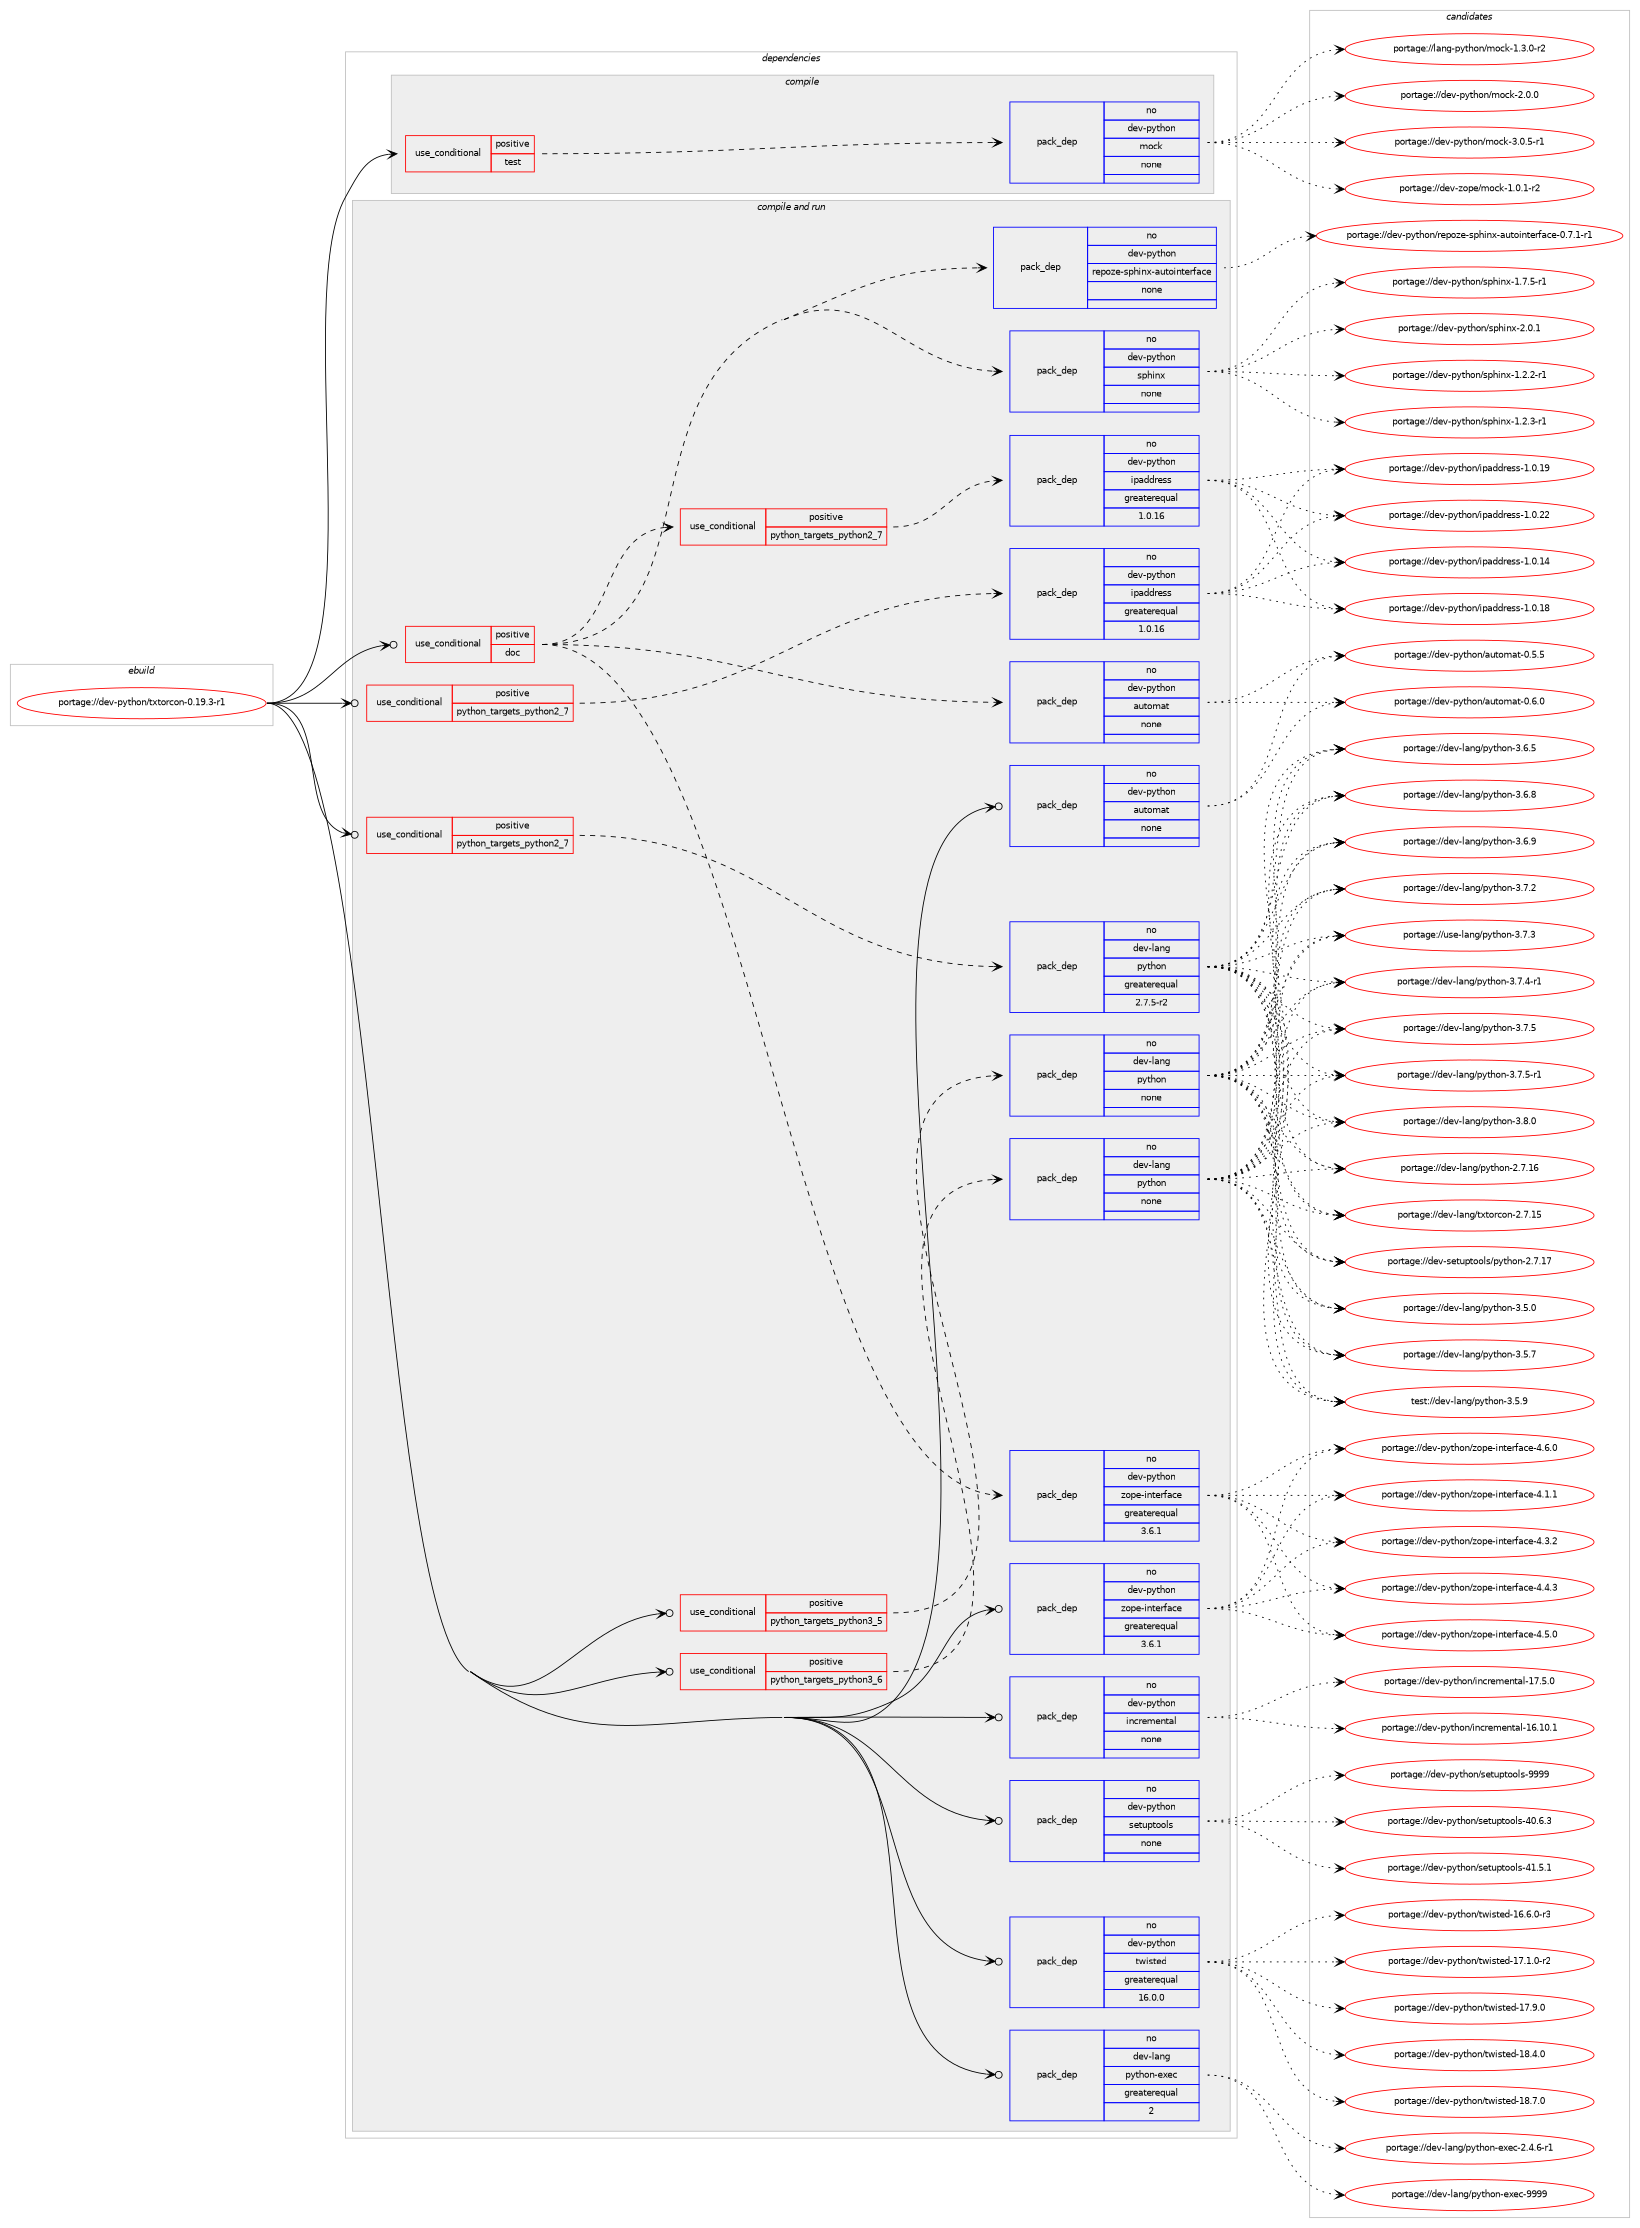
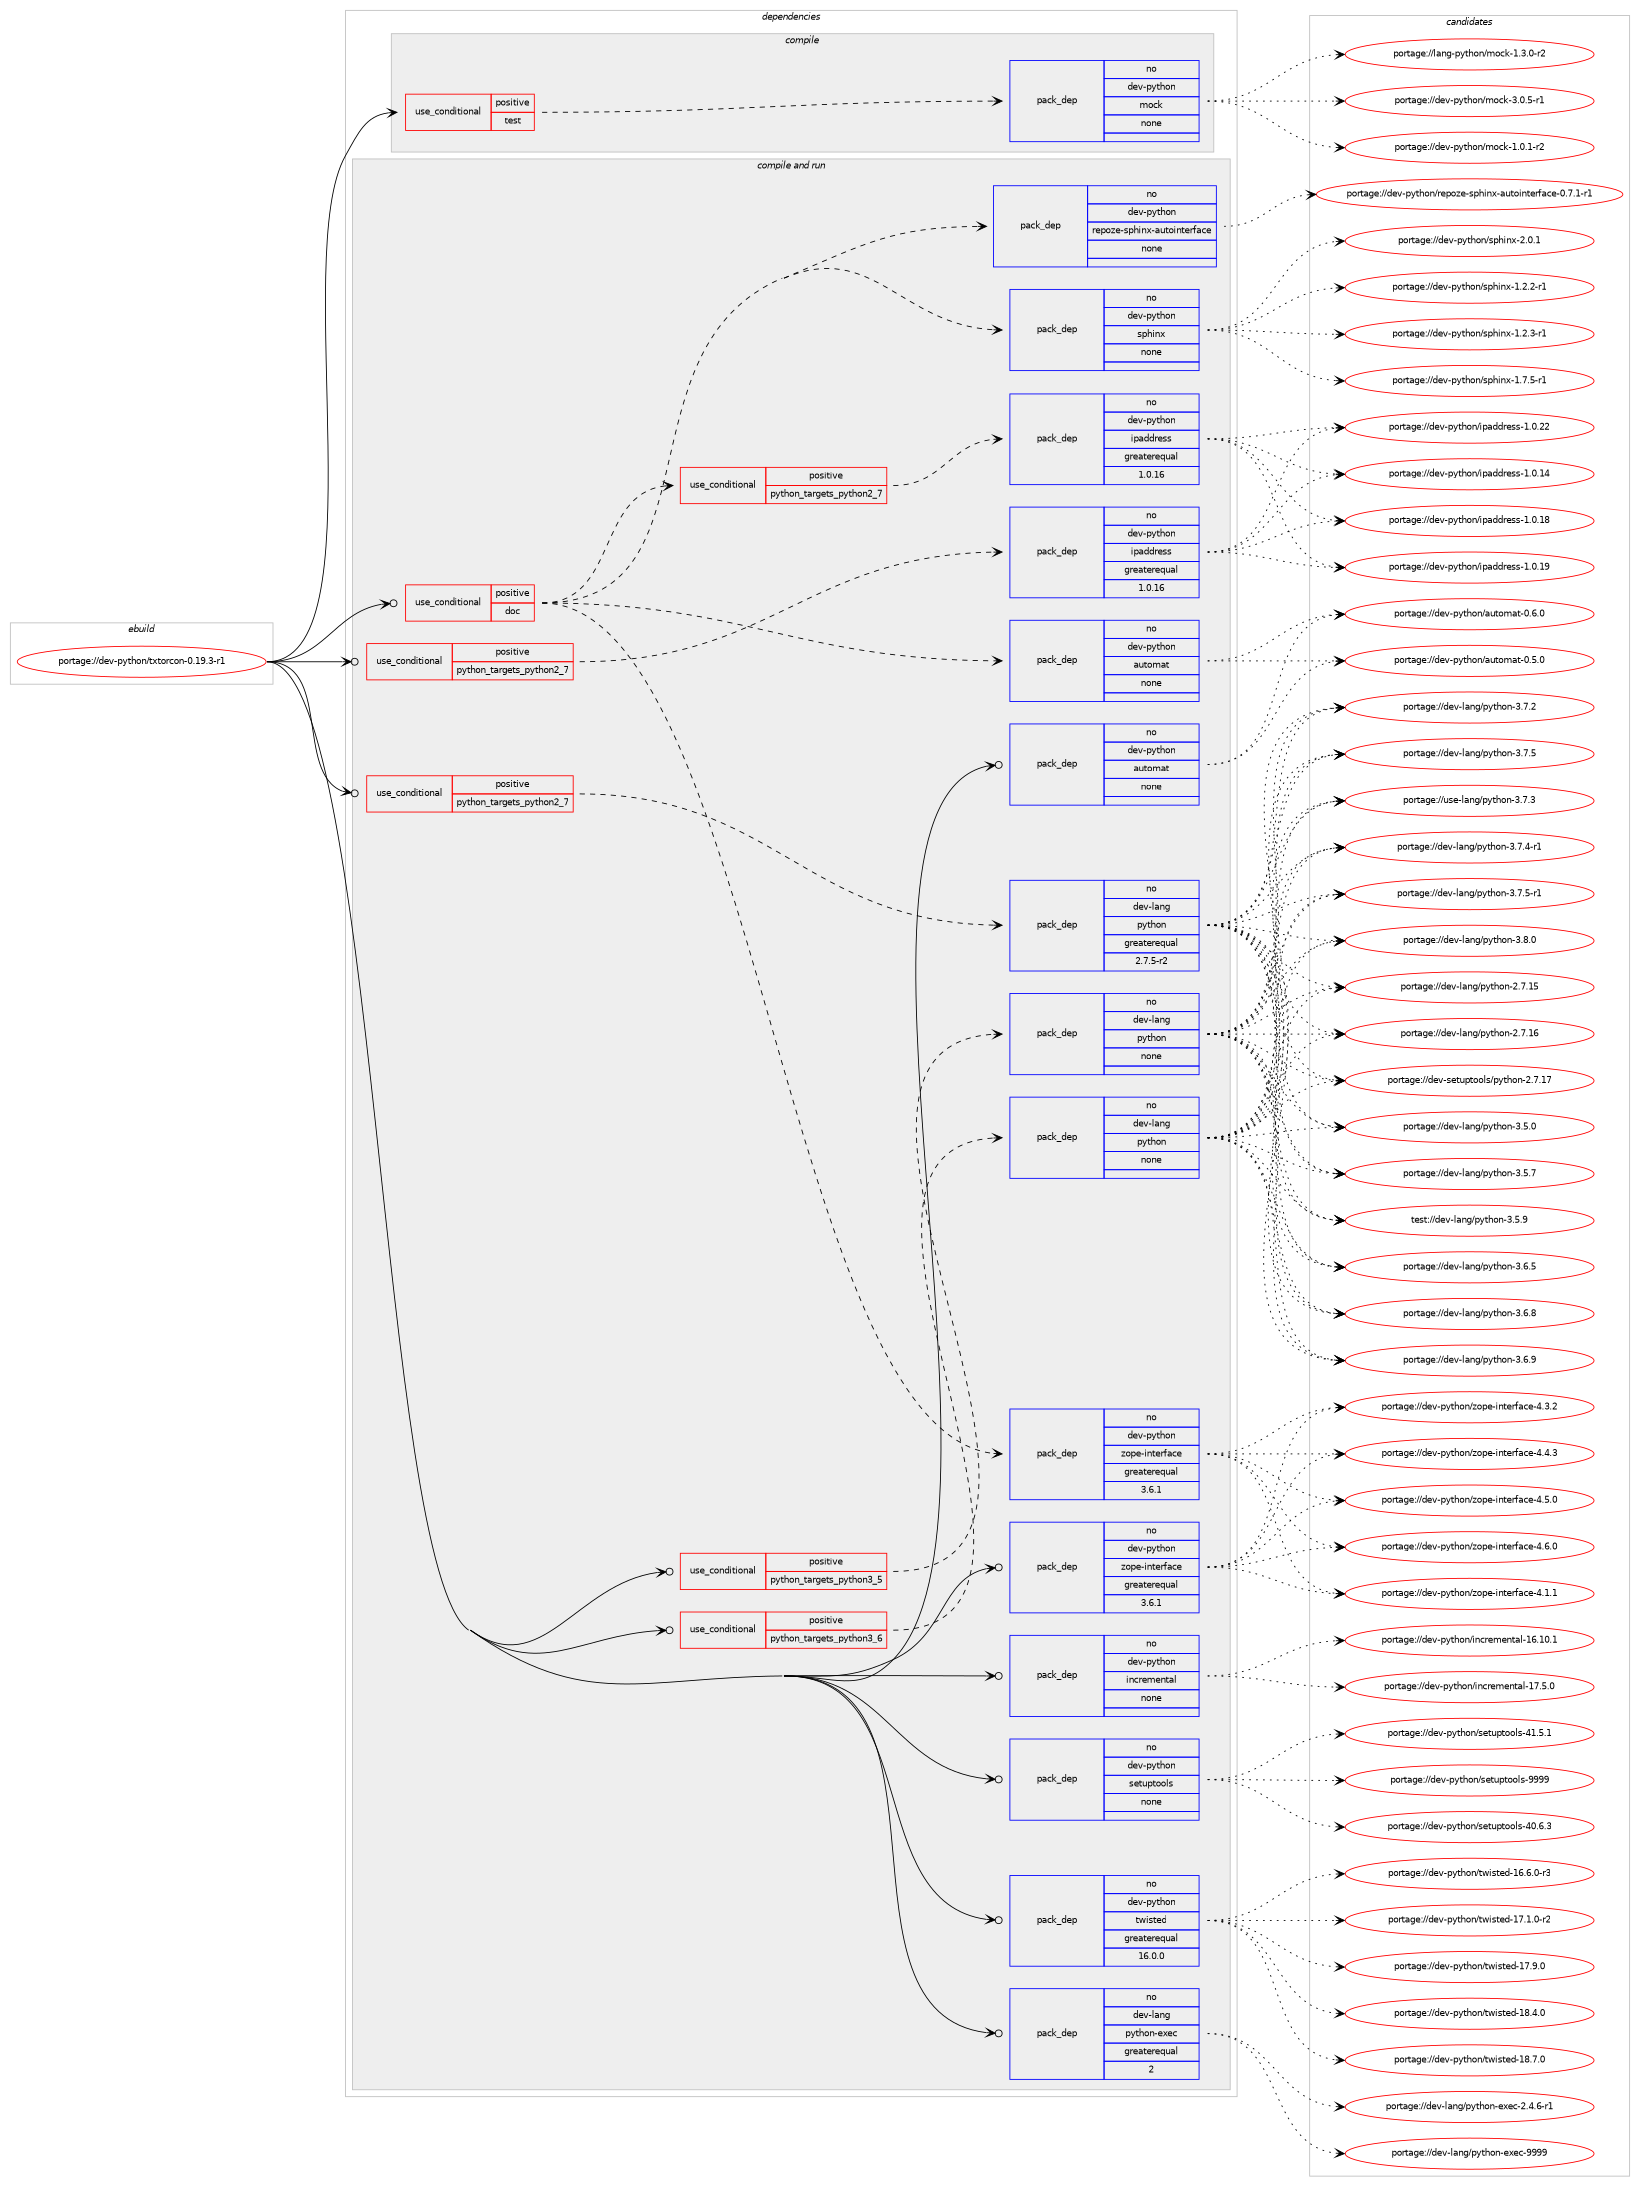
(1470, 96) -> none
(1470, 189) -> (1470, 148)
(1470, 656) -> (1470, 661)
(1470, 1215) -> (1470, 987)
